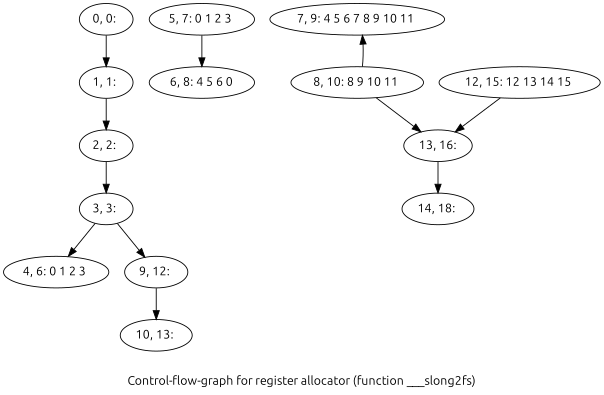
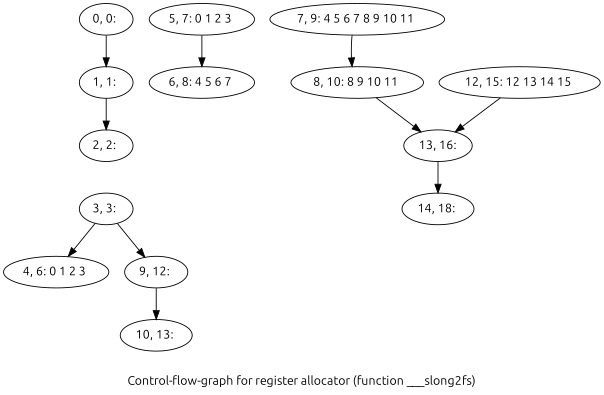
(363, 55) -> (351, 47)
(202, 83) -> (202, 83)
(106, 173) -> none
